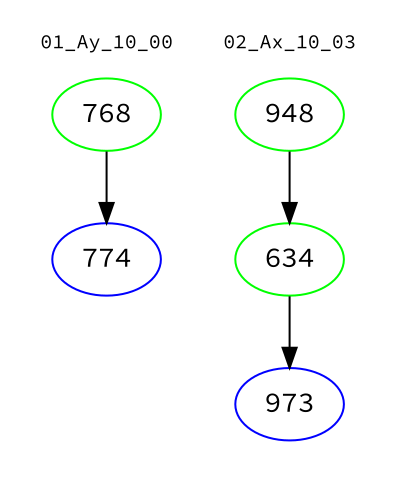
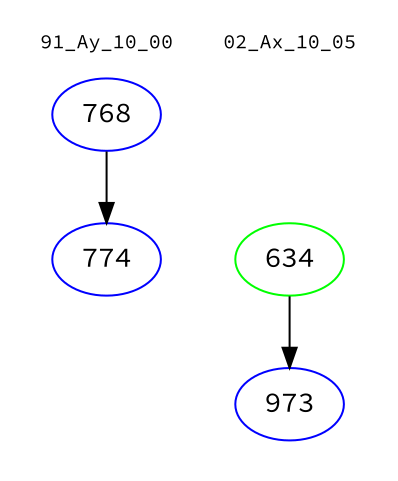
(108, 43) -> (108, 43)
(291, 43) -> (291, 43)
(107, 115) -> (107, 115)
(290, 115) -> none
